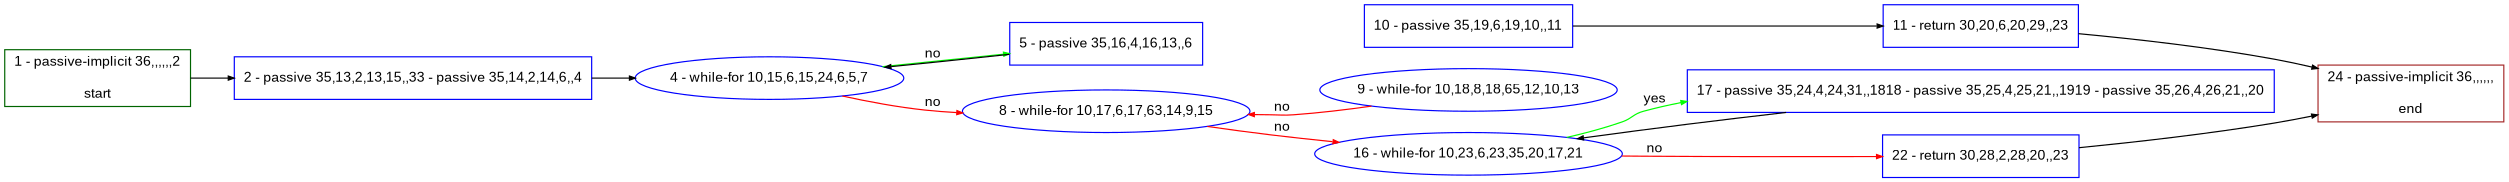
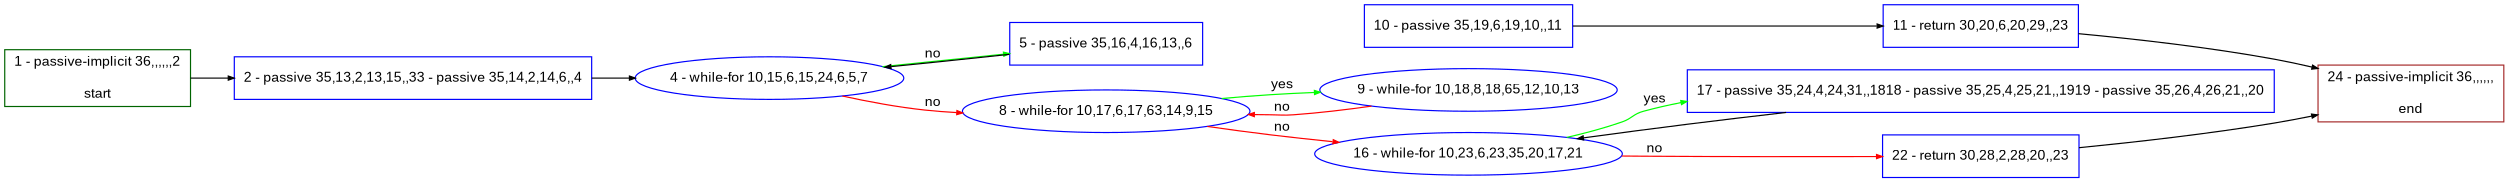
none -> (1268, 95)
